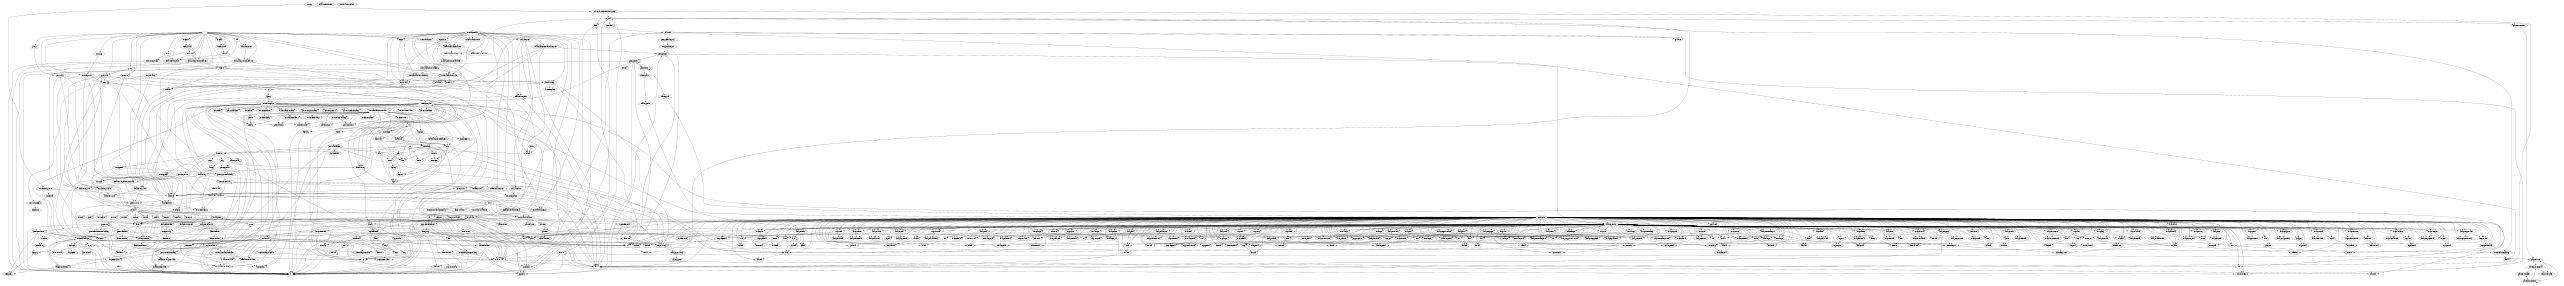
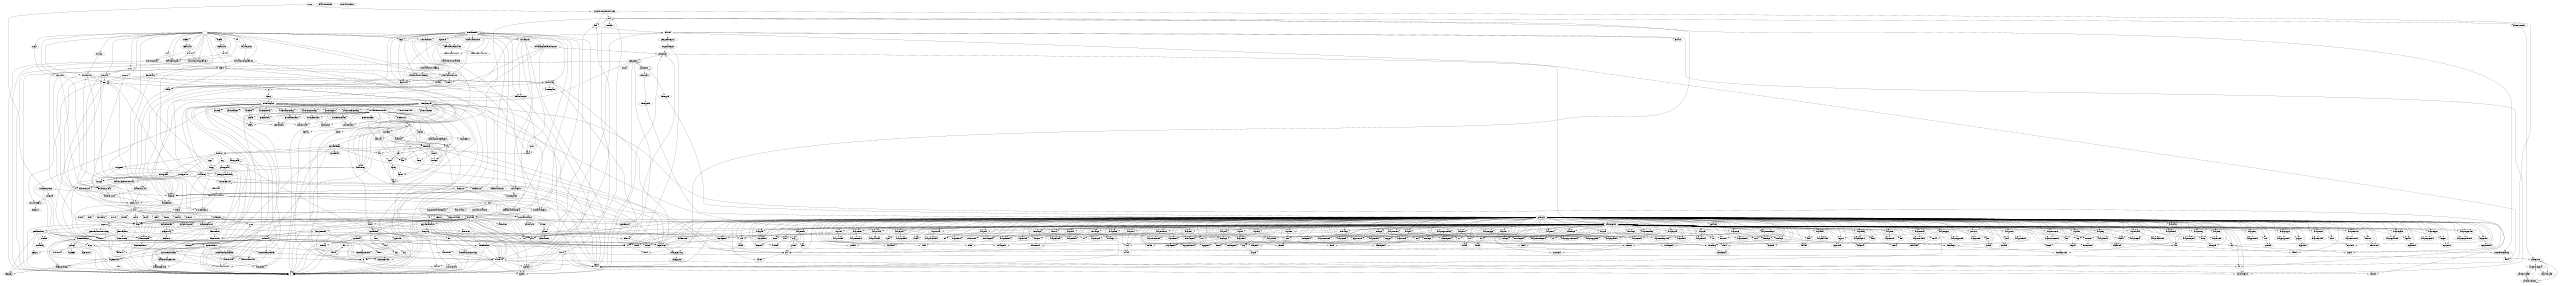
(1723, 239) -> (1723, 239)
